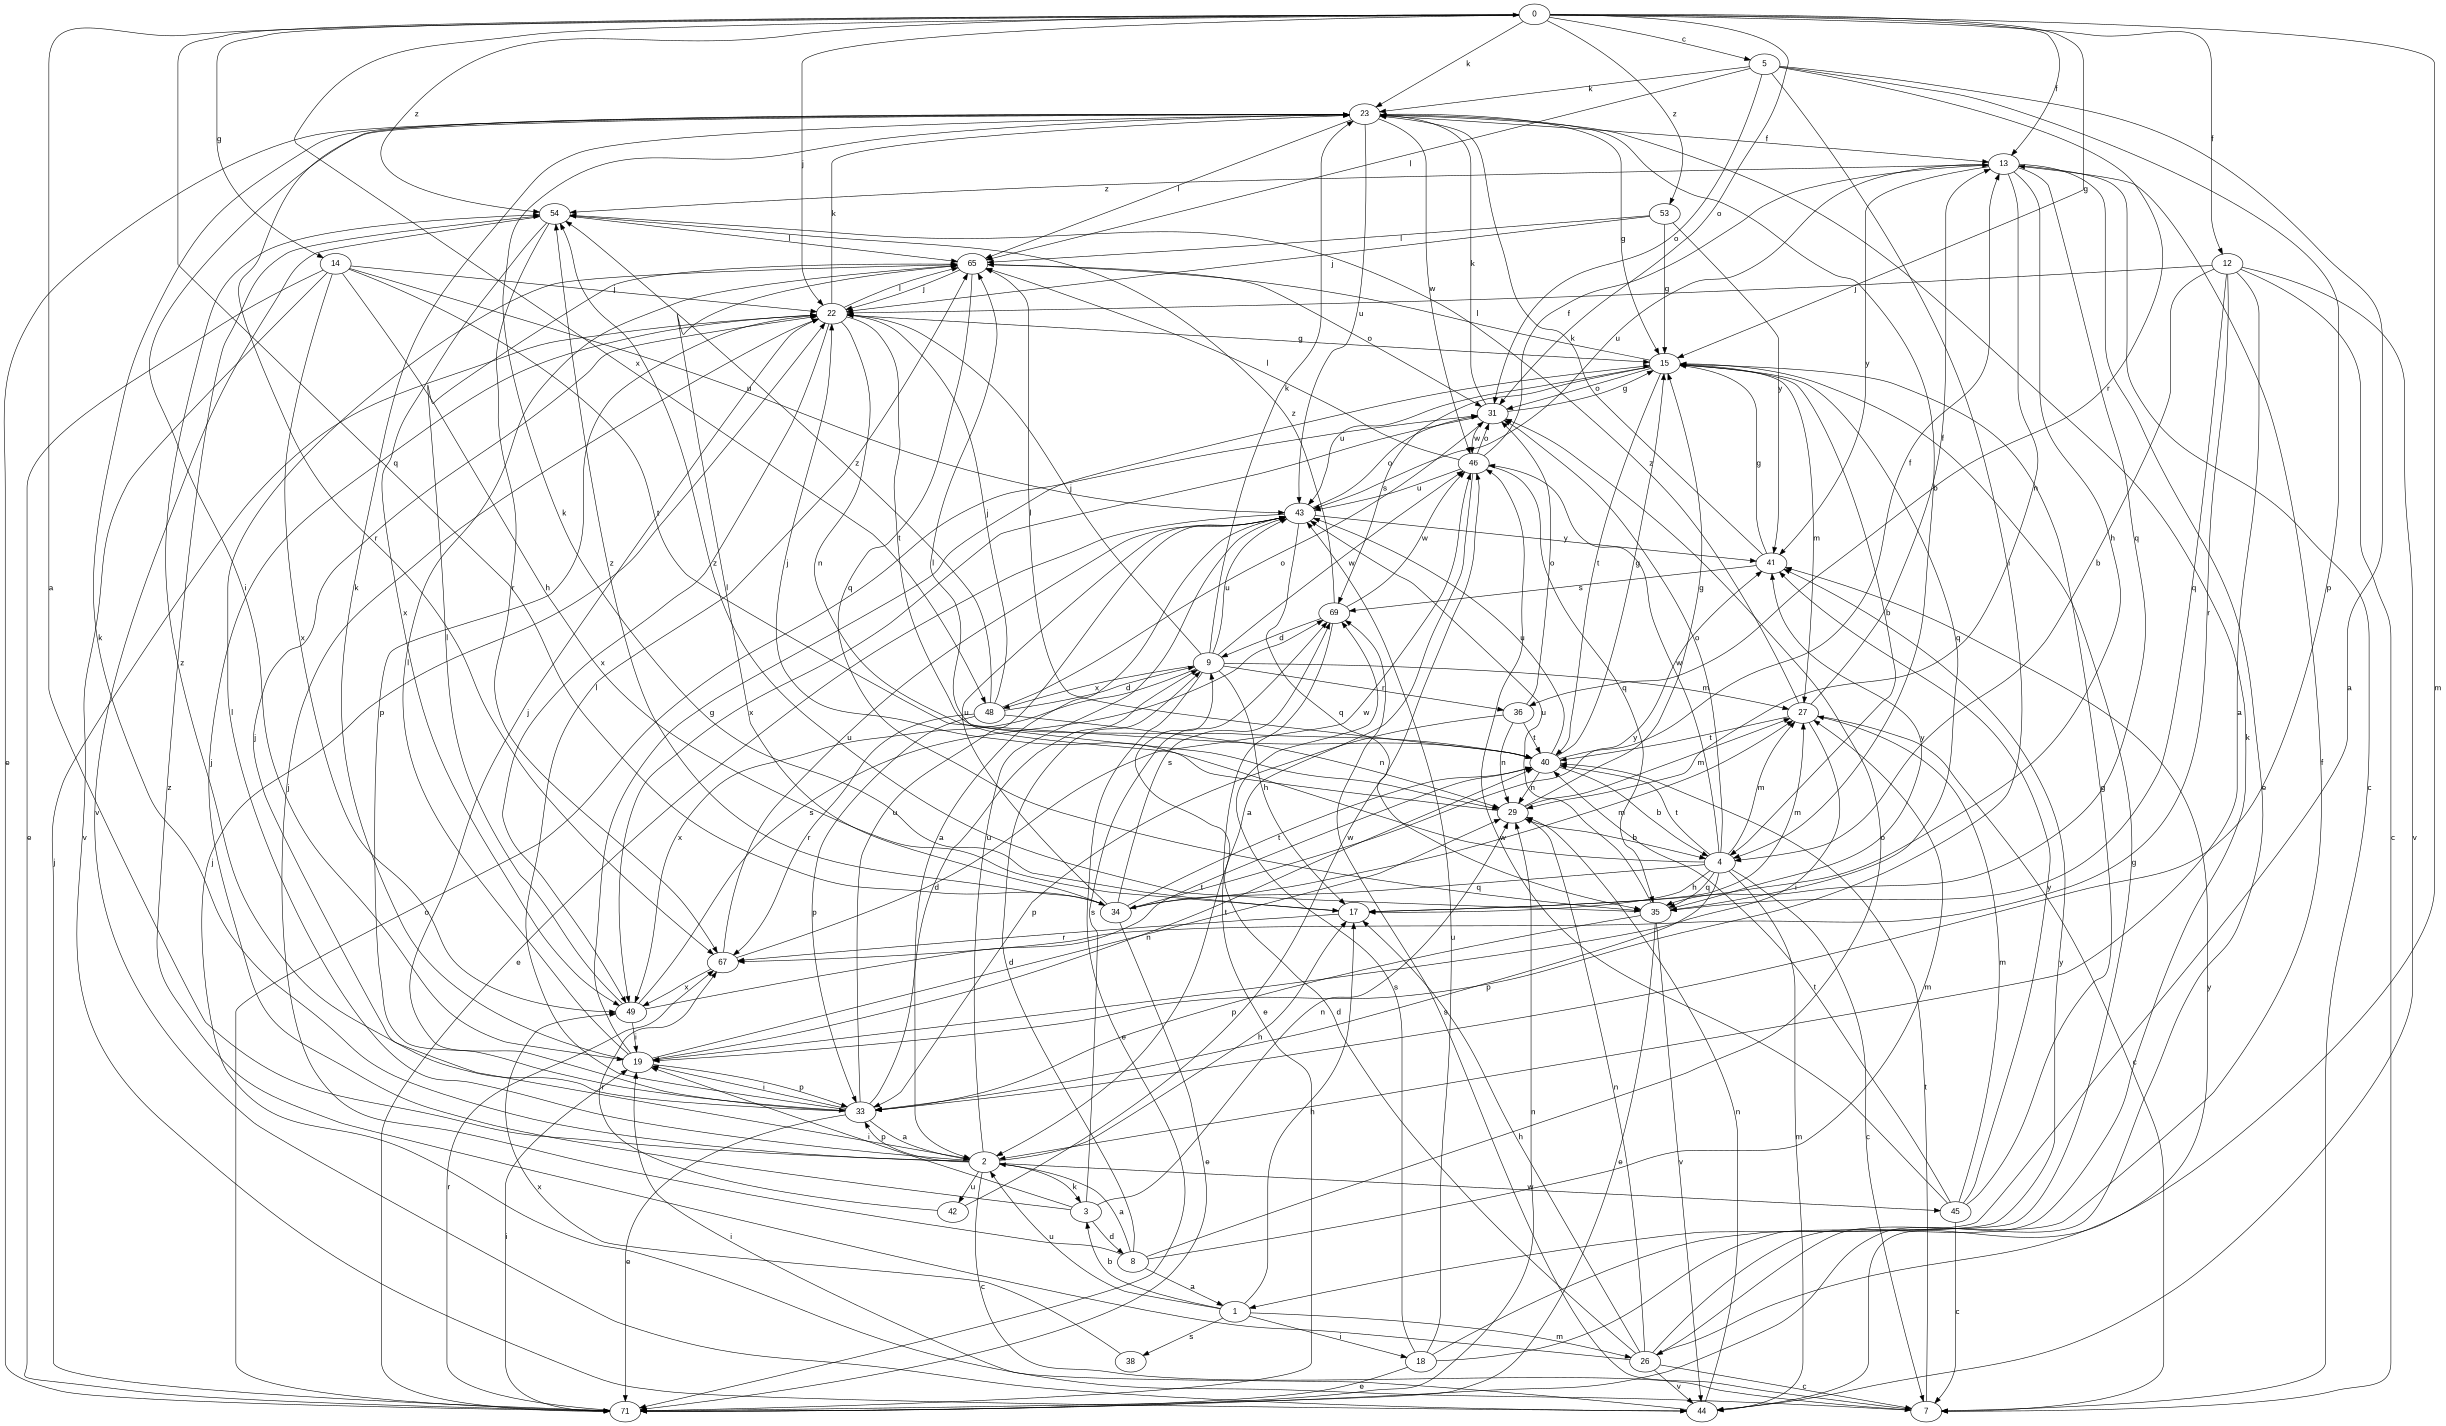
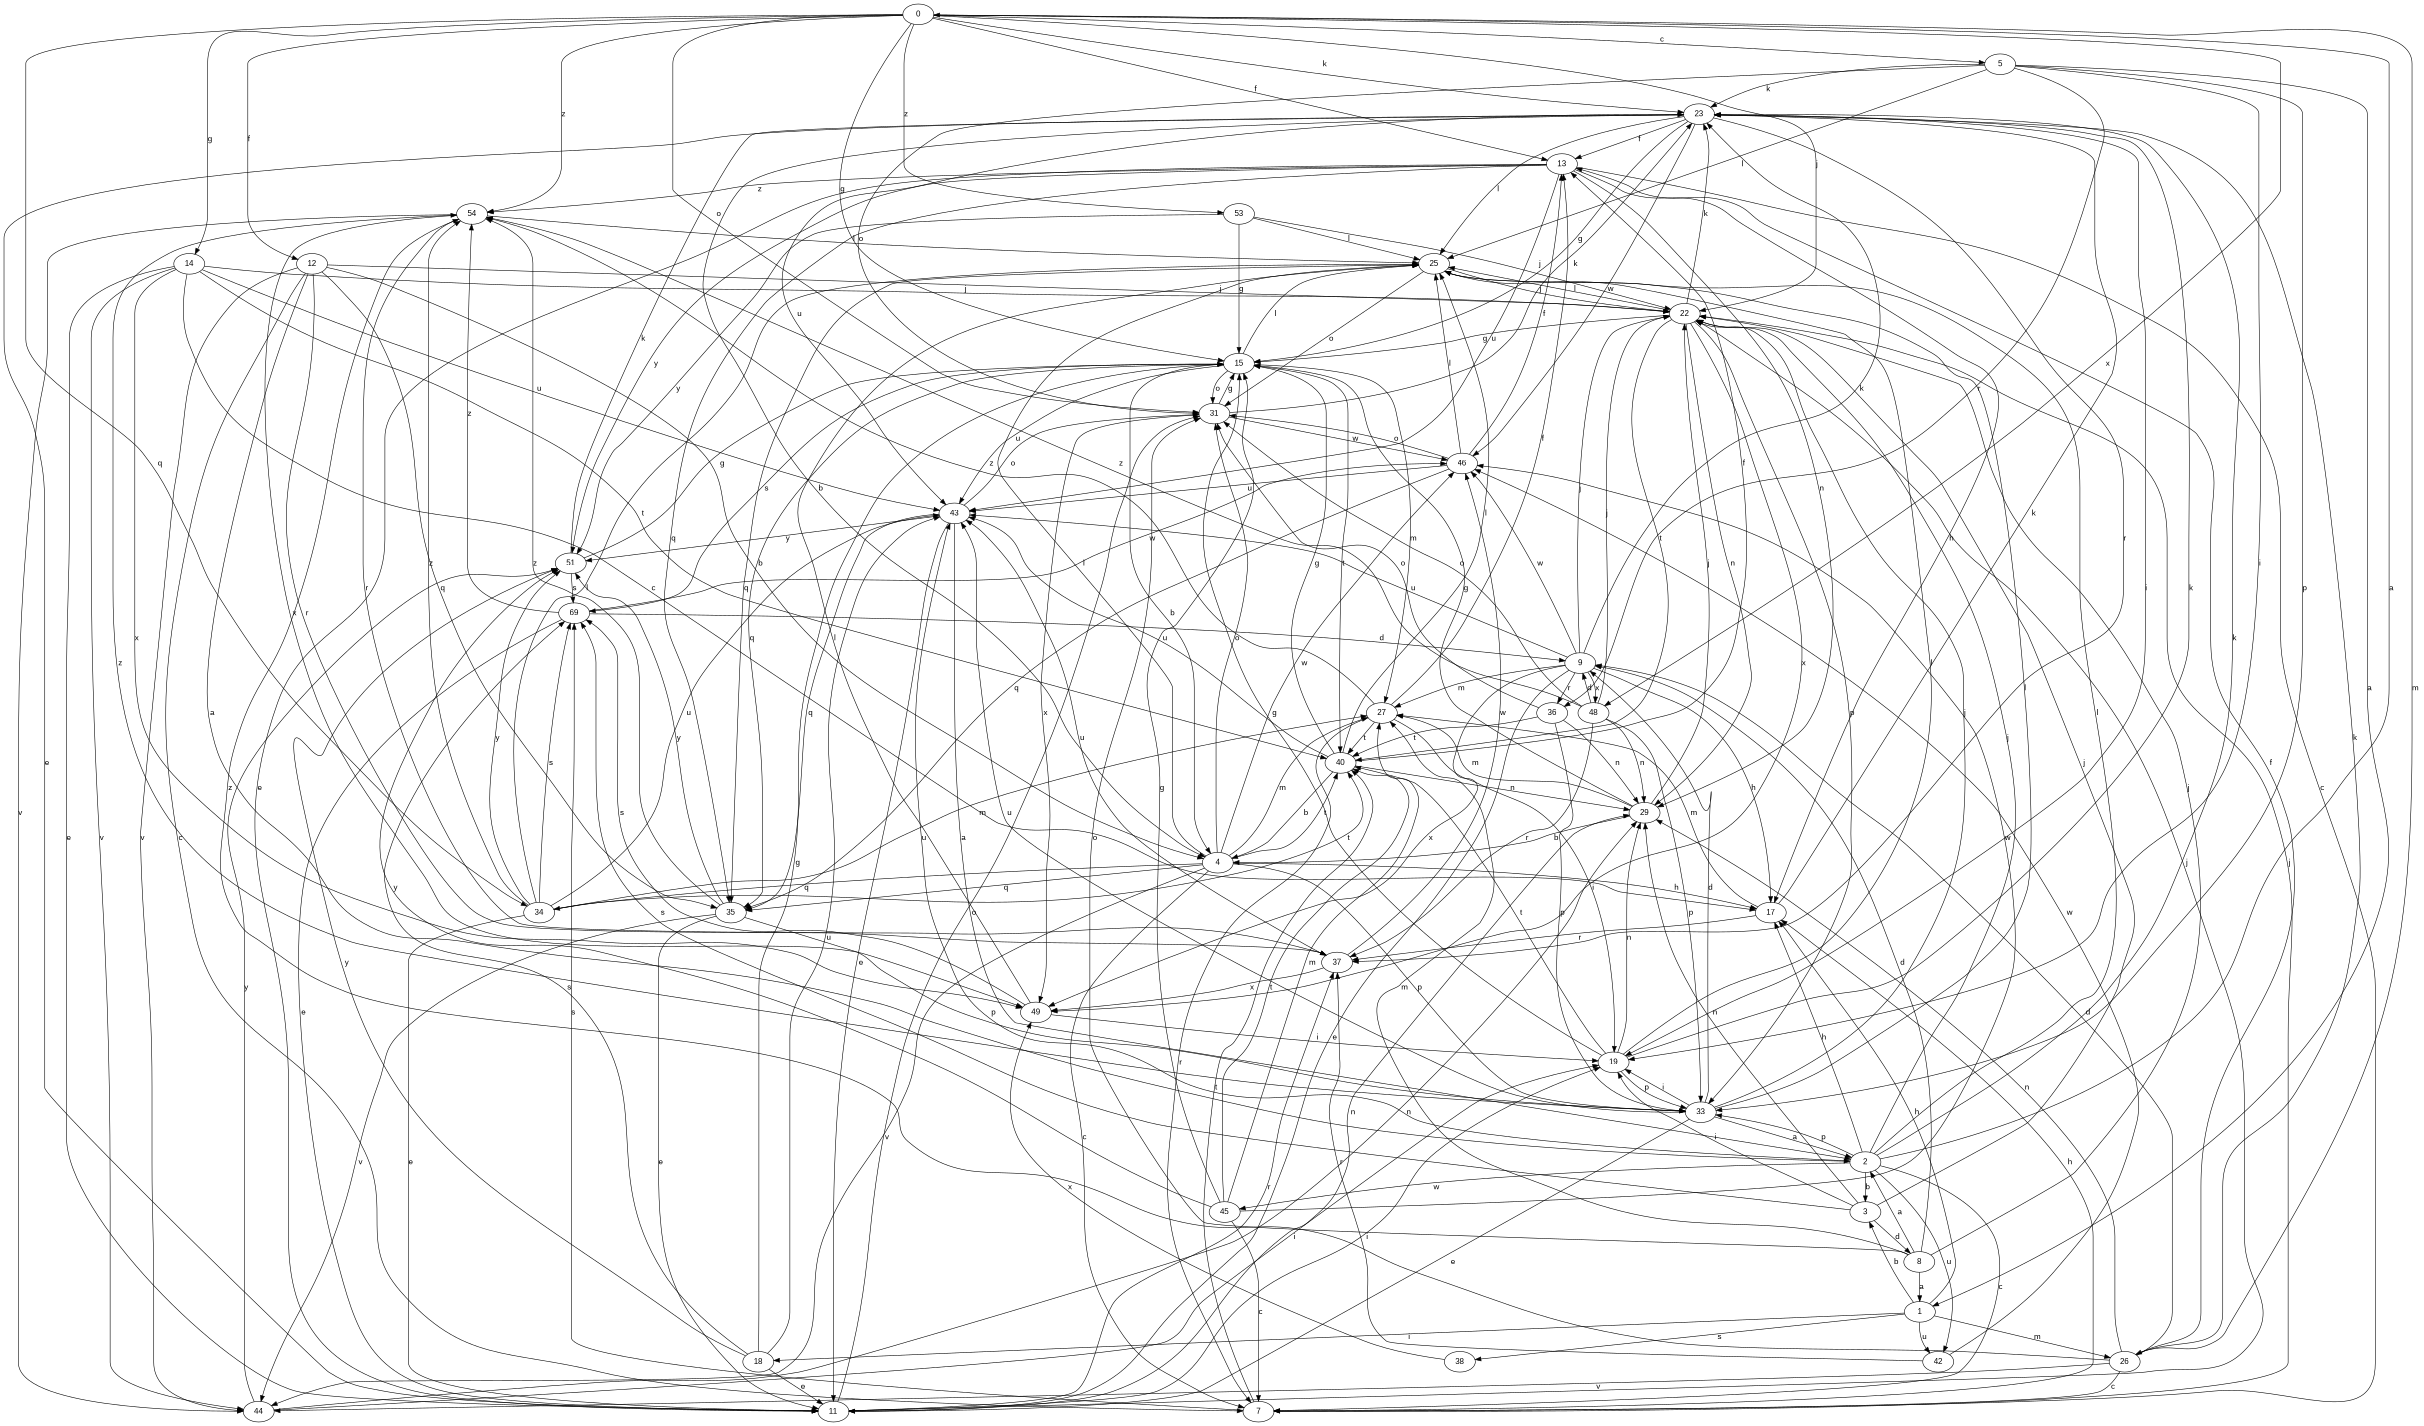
(972, 264) -> (1434, 264)
(1771, 563) -> (571, 563)
(548, 588) -> (654, 588)
(1540, 706) -> none
(1245, 810) -> none
(1142, 919) -> none
(723, 963) -> (1337, 963)
(2135, 1062) -> (1181, 1062)
(1799, 1137) -> (887, 1137)
(1519, 1142) -> (1972, 1389)
(1075, 1187) -> (1868, 1187)
(1090, 1273) -> (1921, 1336)
(625, 1412) -> (833, 1412)
